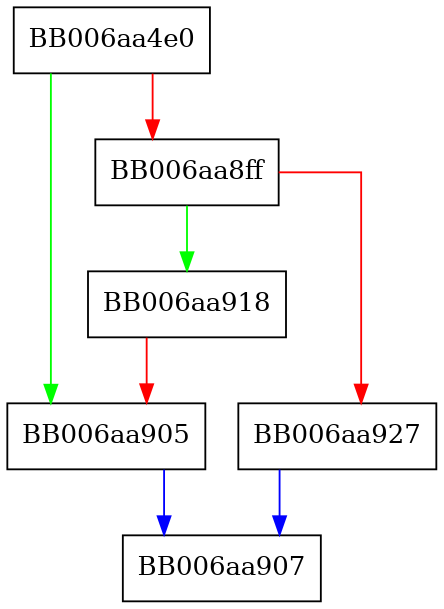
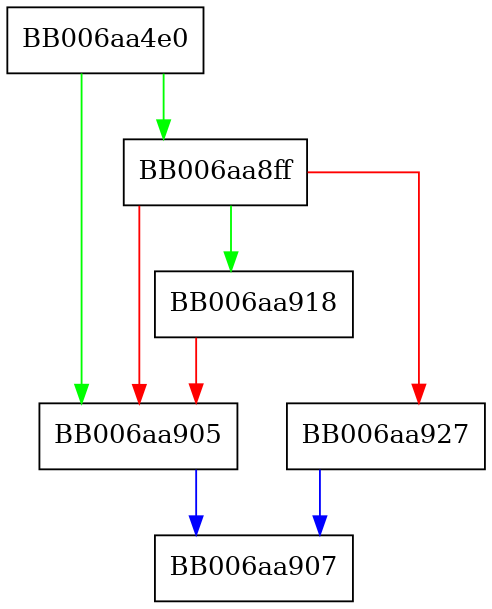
(153, 97) -> (164, 97)
none -> (139, 295)
